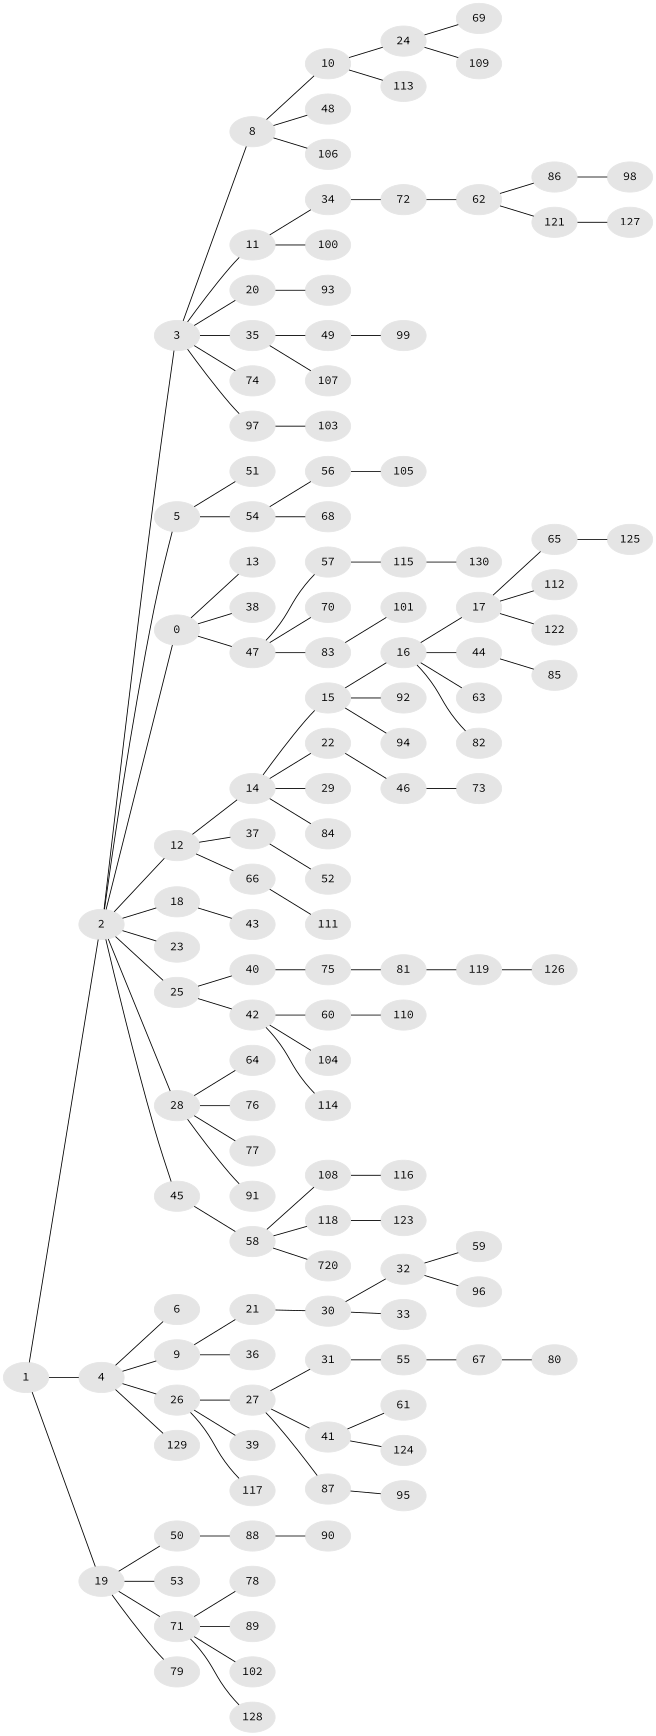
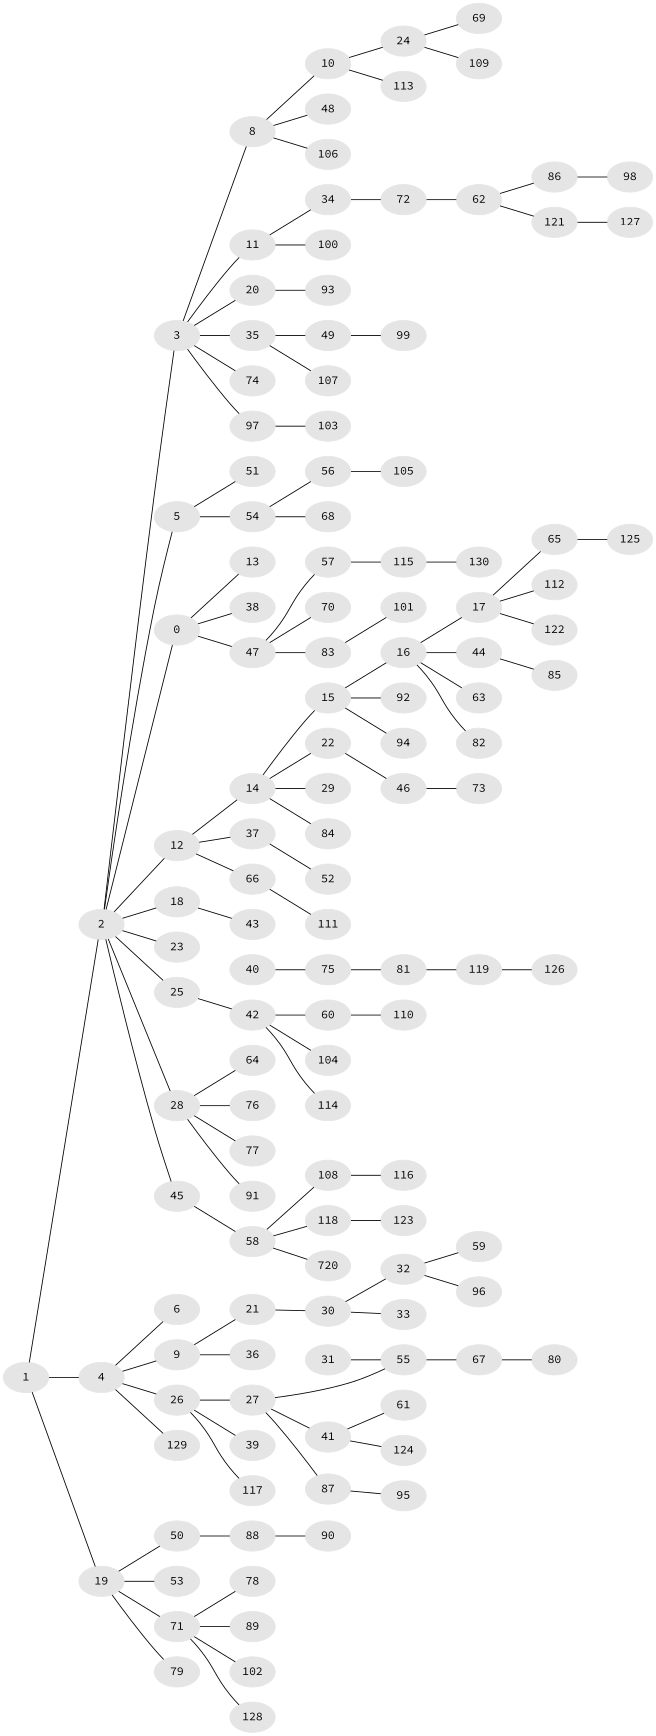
(215, 981) -> none
(290, 1380) -> (331, 1388)
